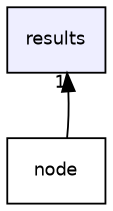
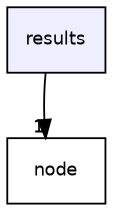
(69, 115) -> (44, 97)
